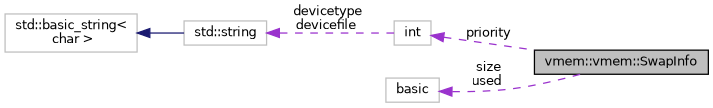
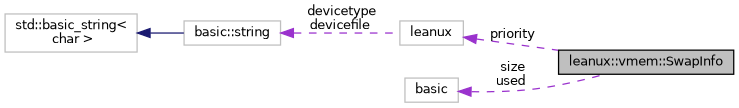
(225, 33) -> (232, 33)
(413, 33) -> (432, 33)
(621, 62) -> (646, 62)
